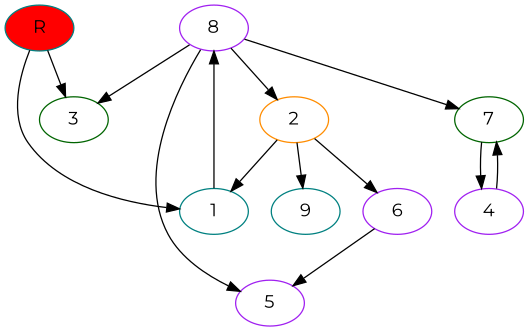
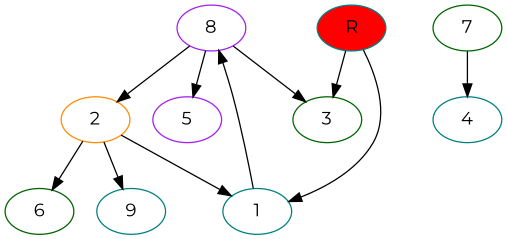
(346, 72) -> none
(498, 172) -> none
(397, 211) -> (39, 211)
(489, 211) -> (467, 120)
(339, 253) -> none
